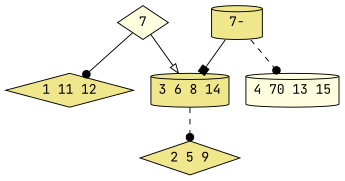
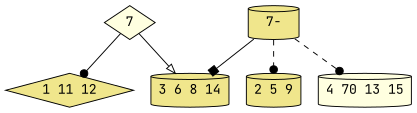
(190, 120) -> (274, 53)
(190, 158) -> (274, 90)
